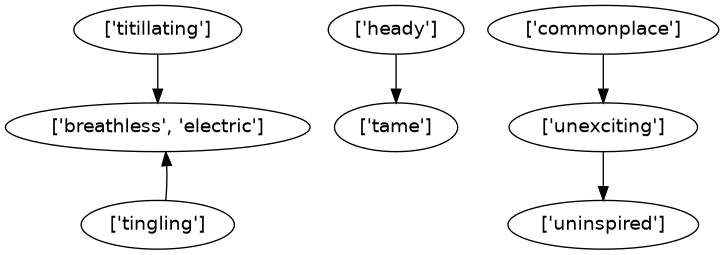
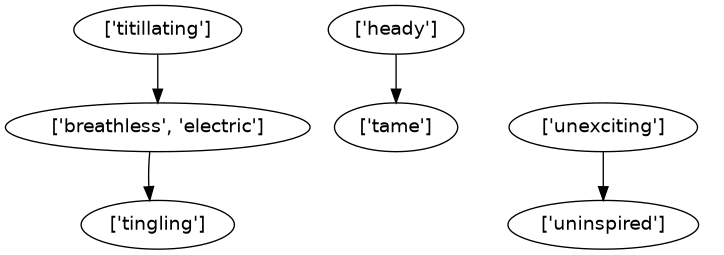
(603, 30) -> none
(167, 183) -> (149, 169)
